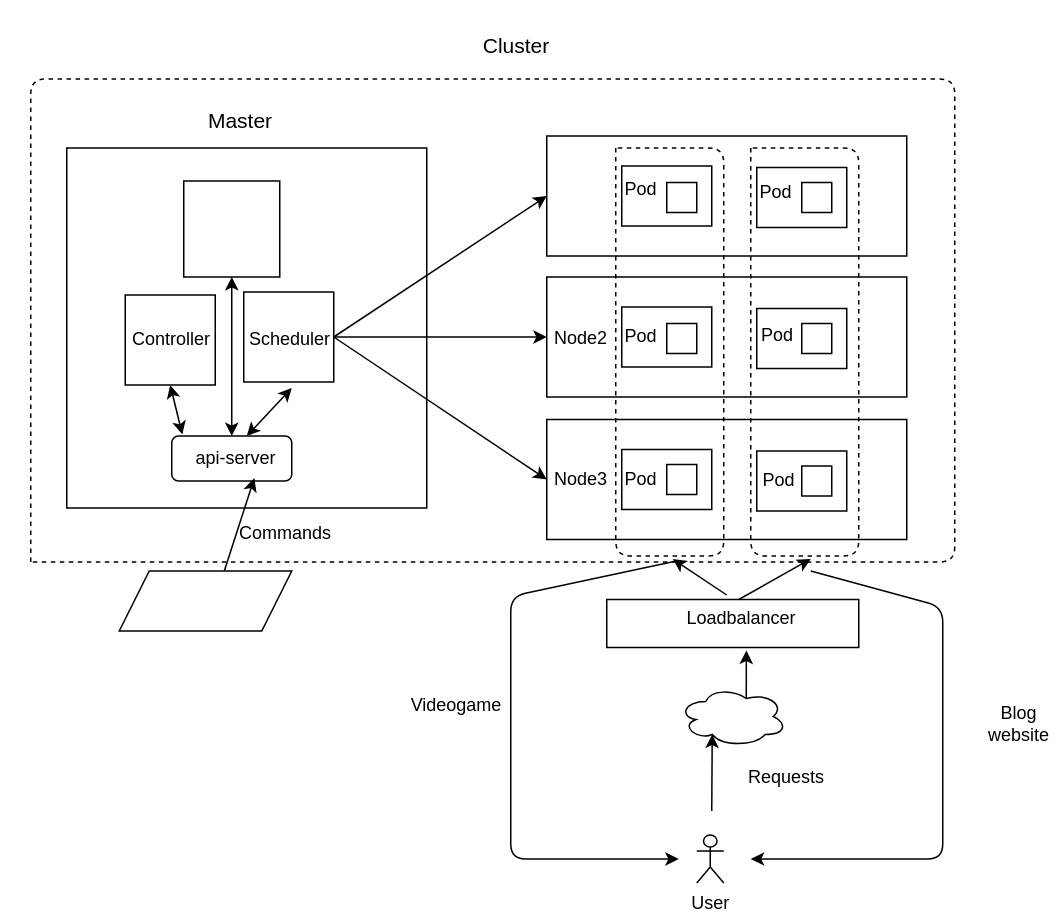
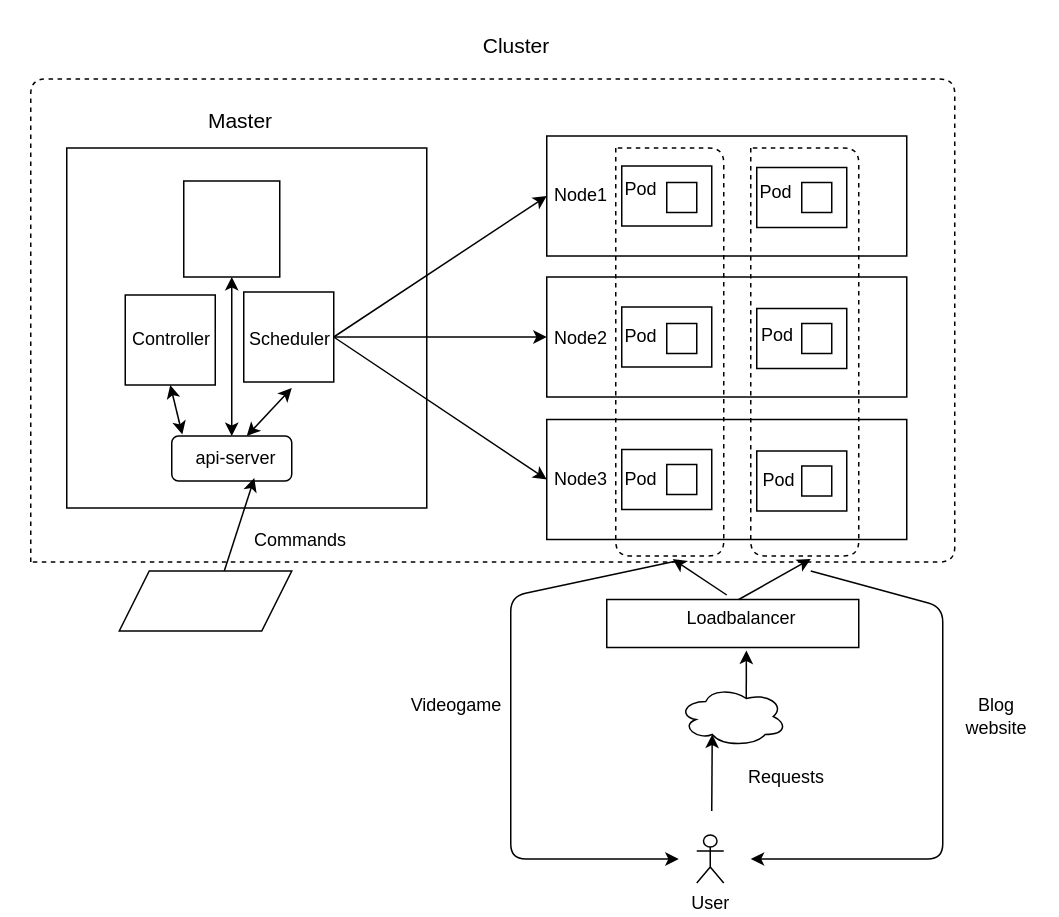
none -> (581, 196)
(286, 533) -> (301, 541)
(1019, 724) -> (997, 716)
